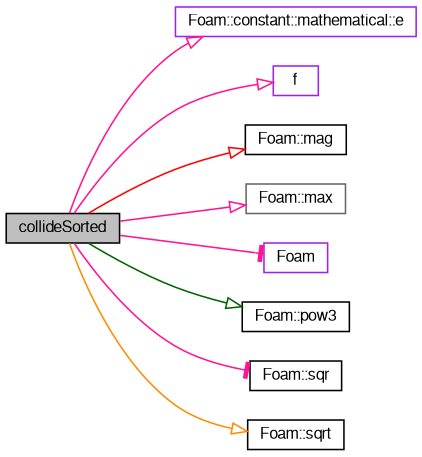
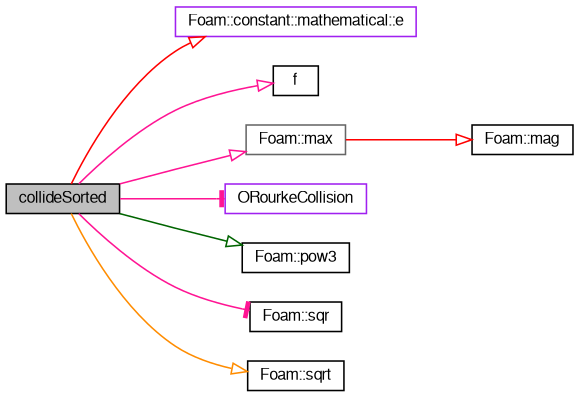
(296, 81) -> (296, 81)
(115, 118) -> (121, 104)
(157, 177) -> (401, 140)
(296, 258) -> (296, 199)
